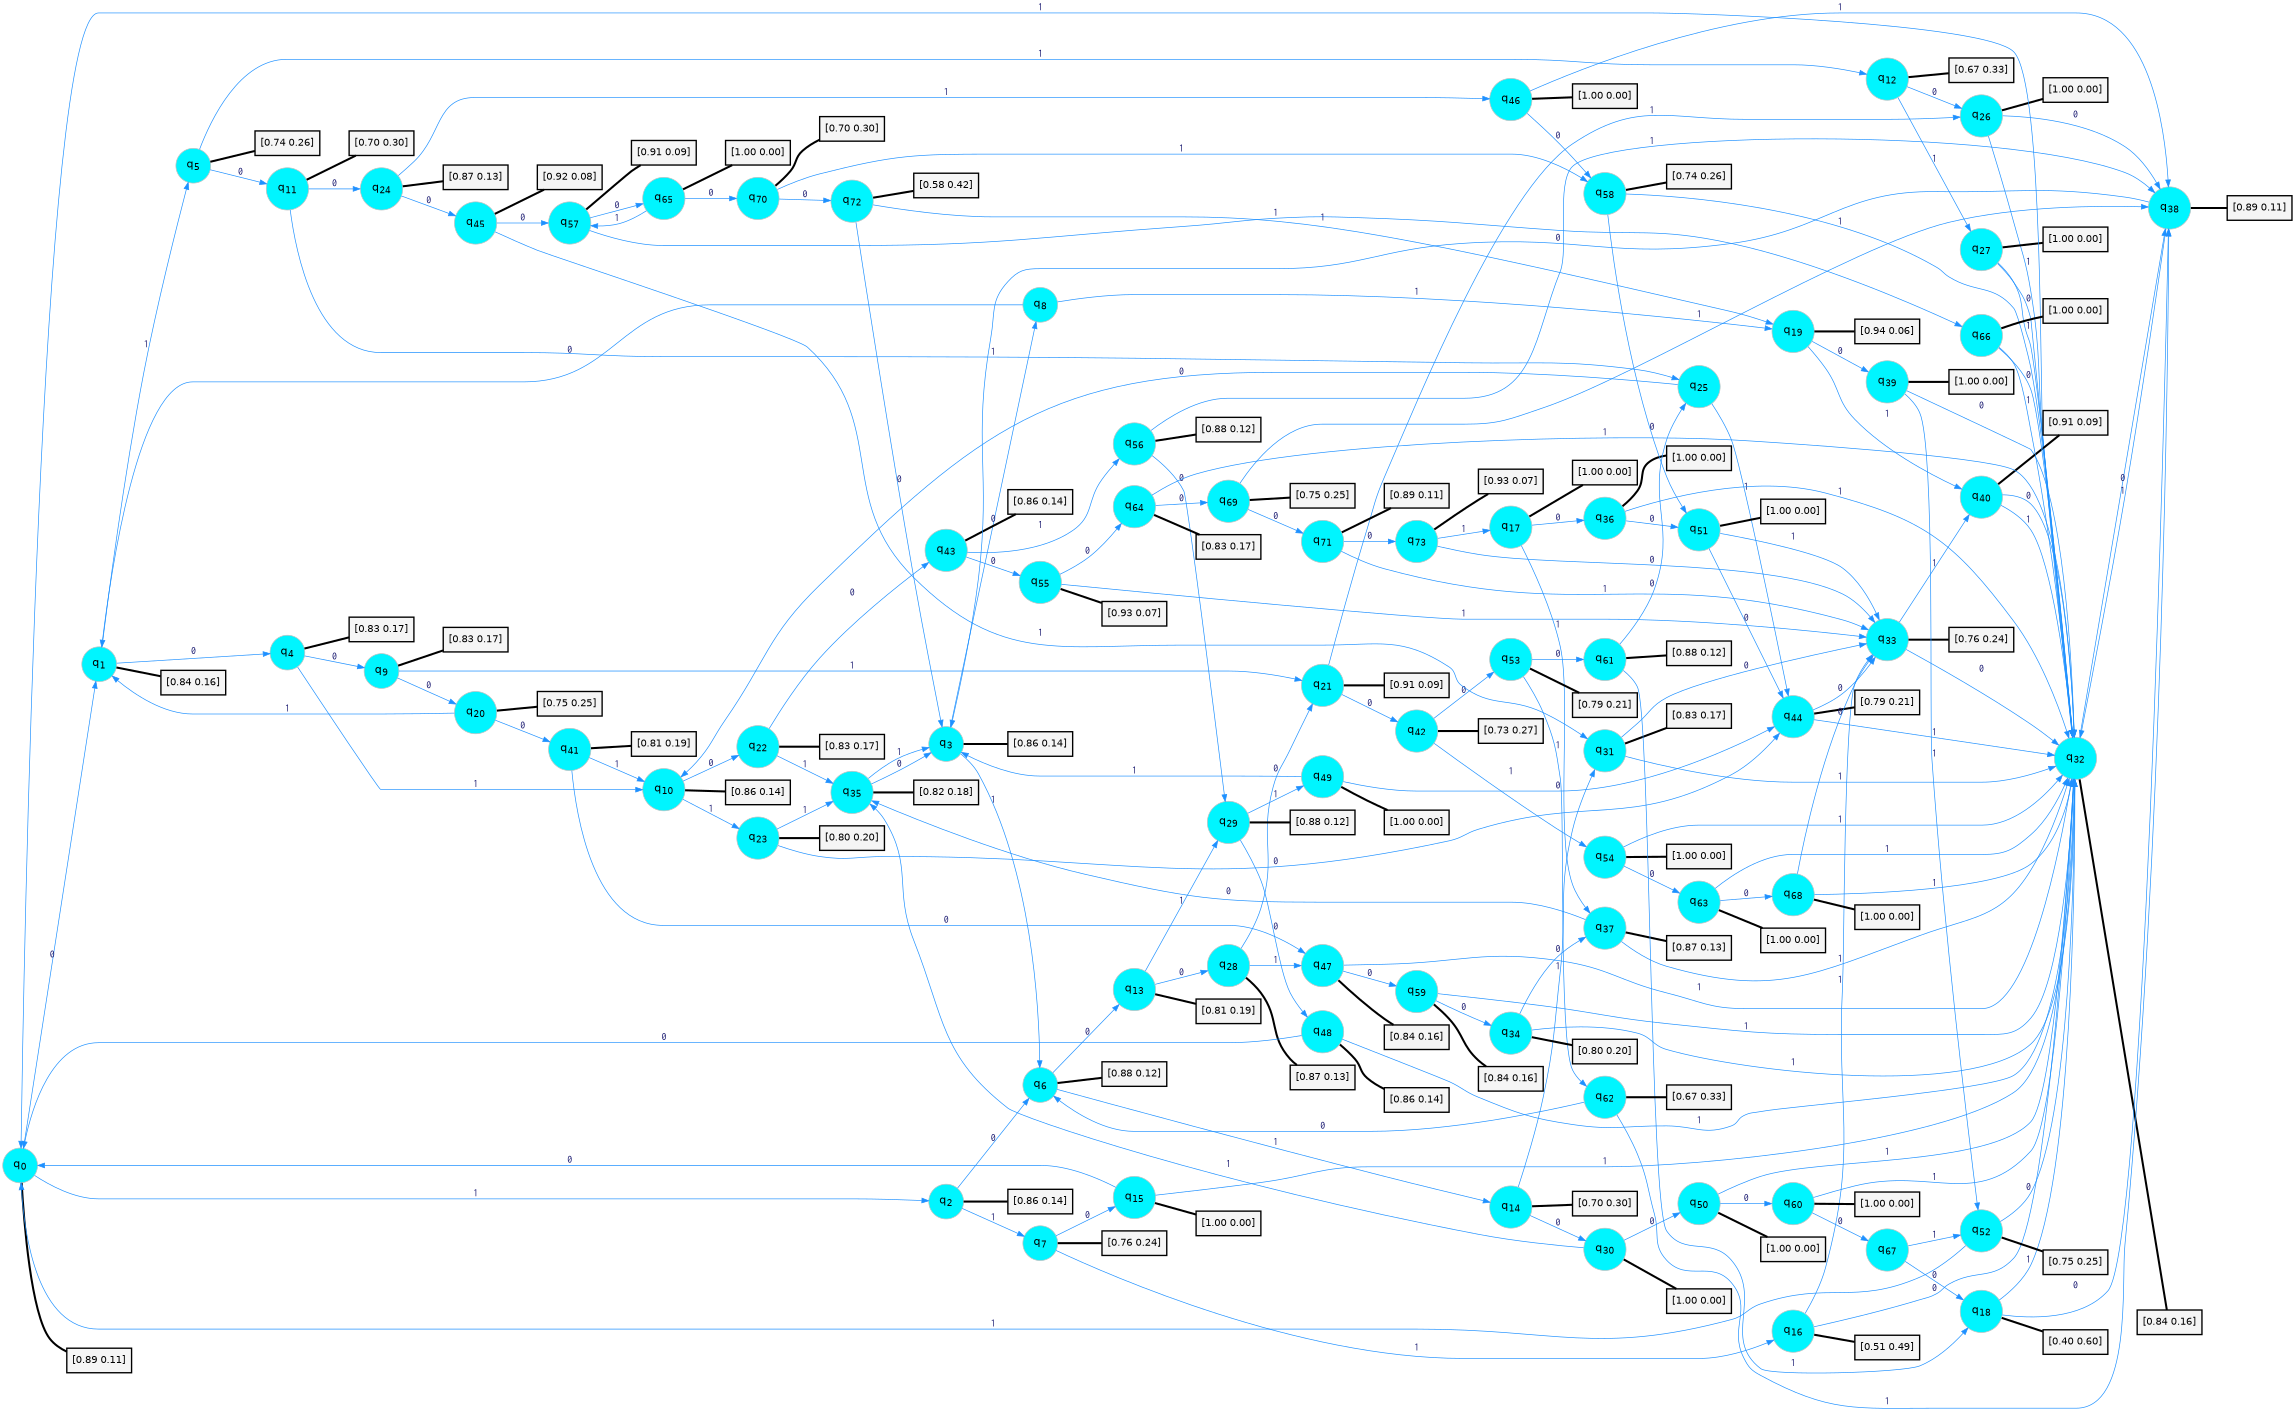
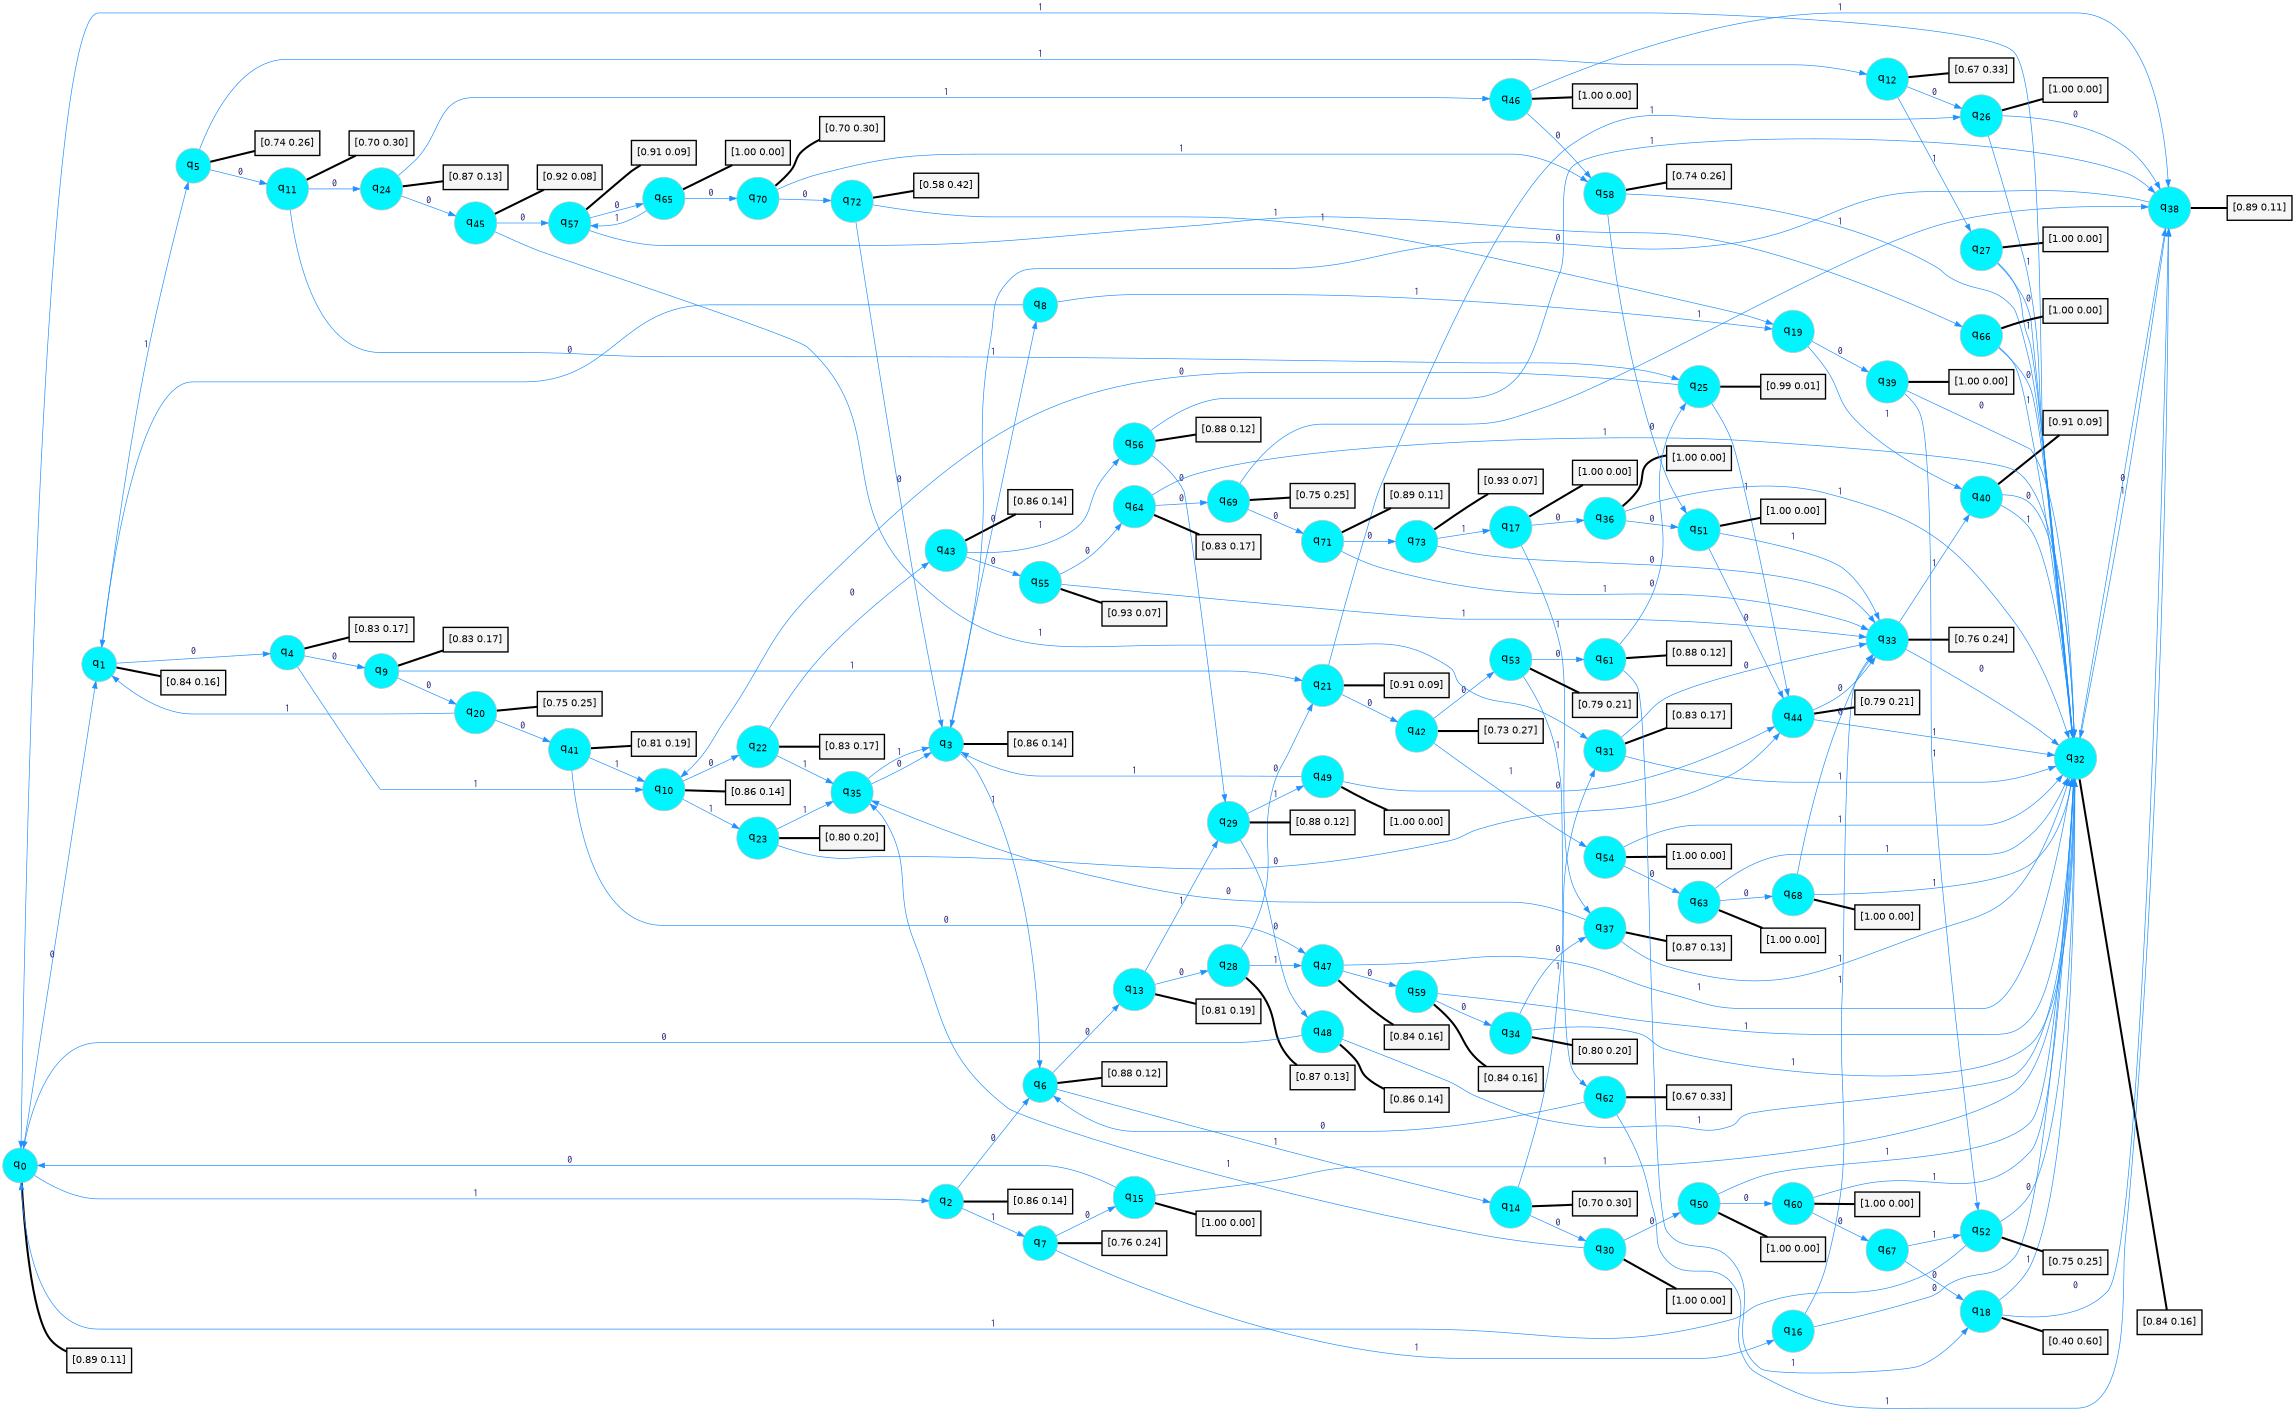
(1887, 331) -> none
none -> (1793, 387)
(946, 792) -> none
(1887, 1348) -> none
